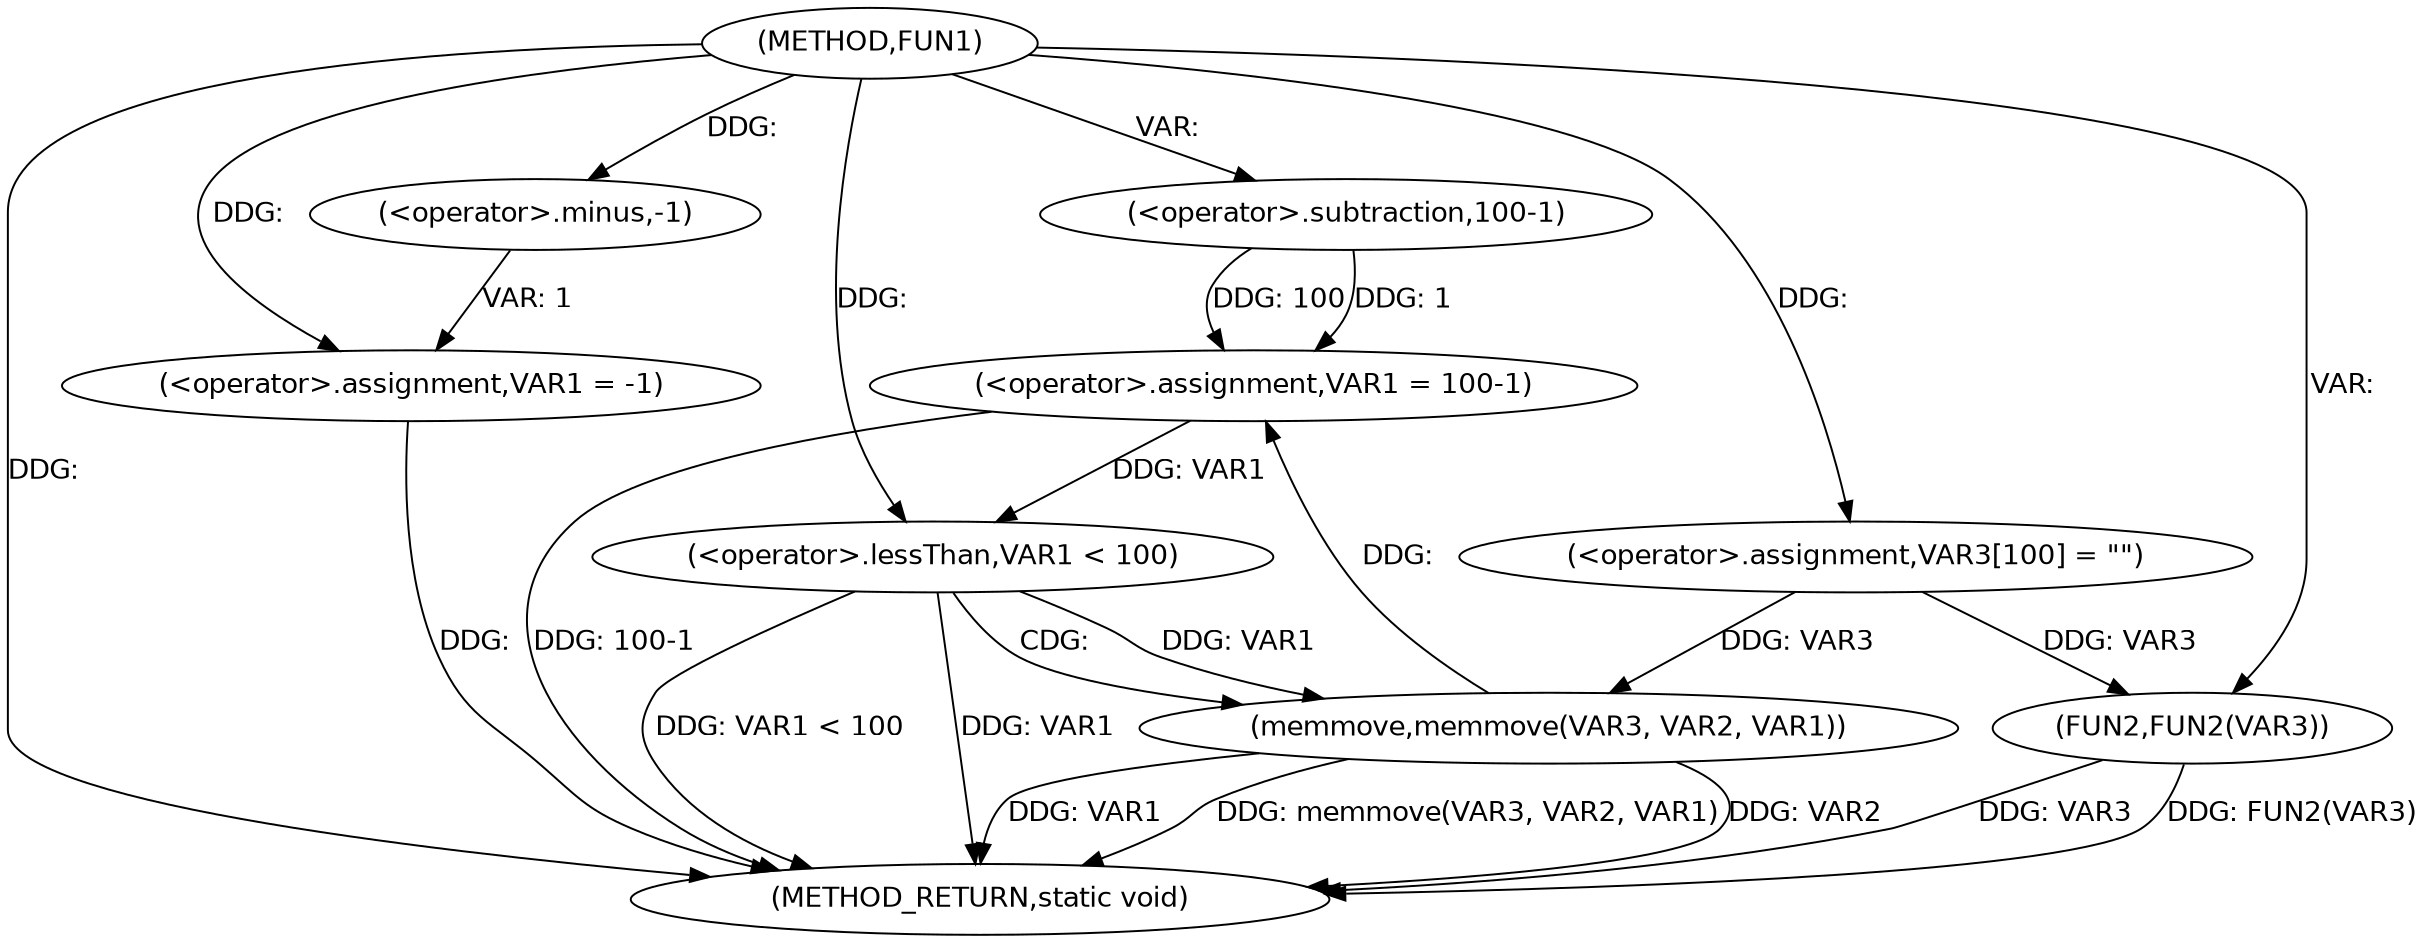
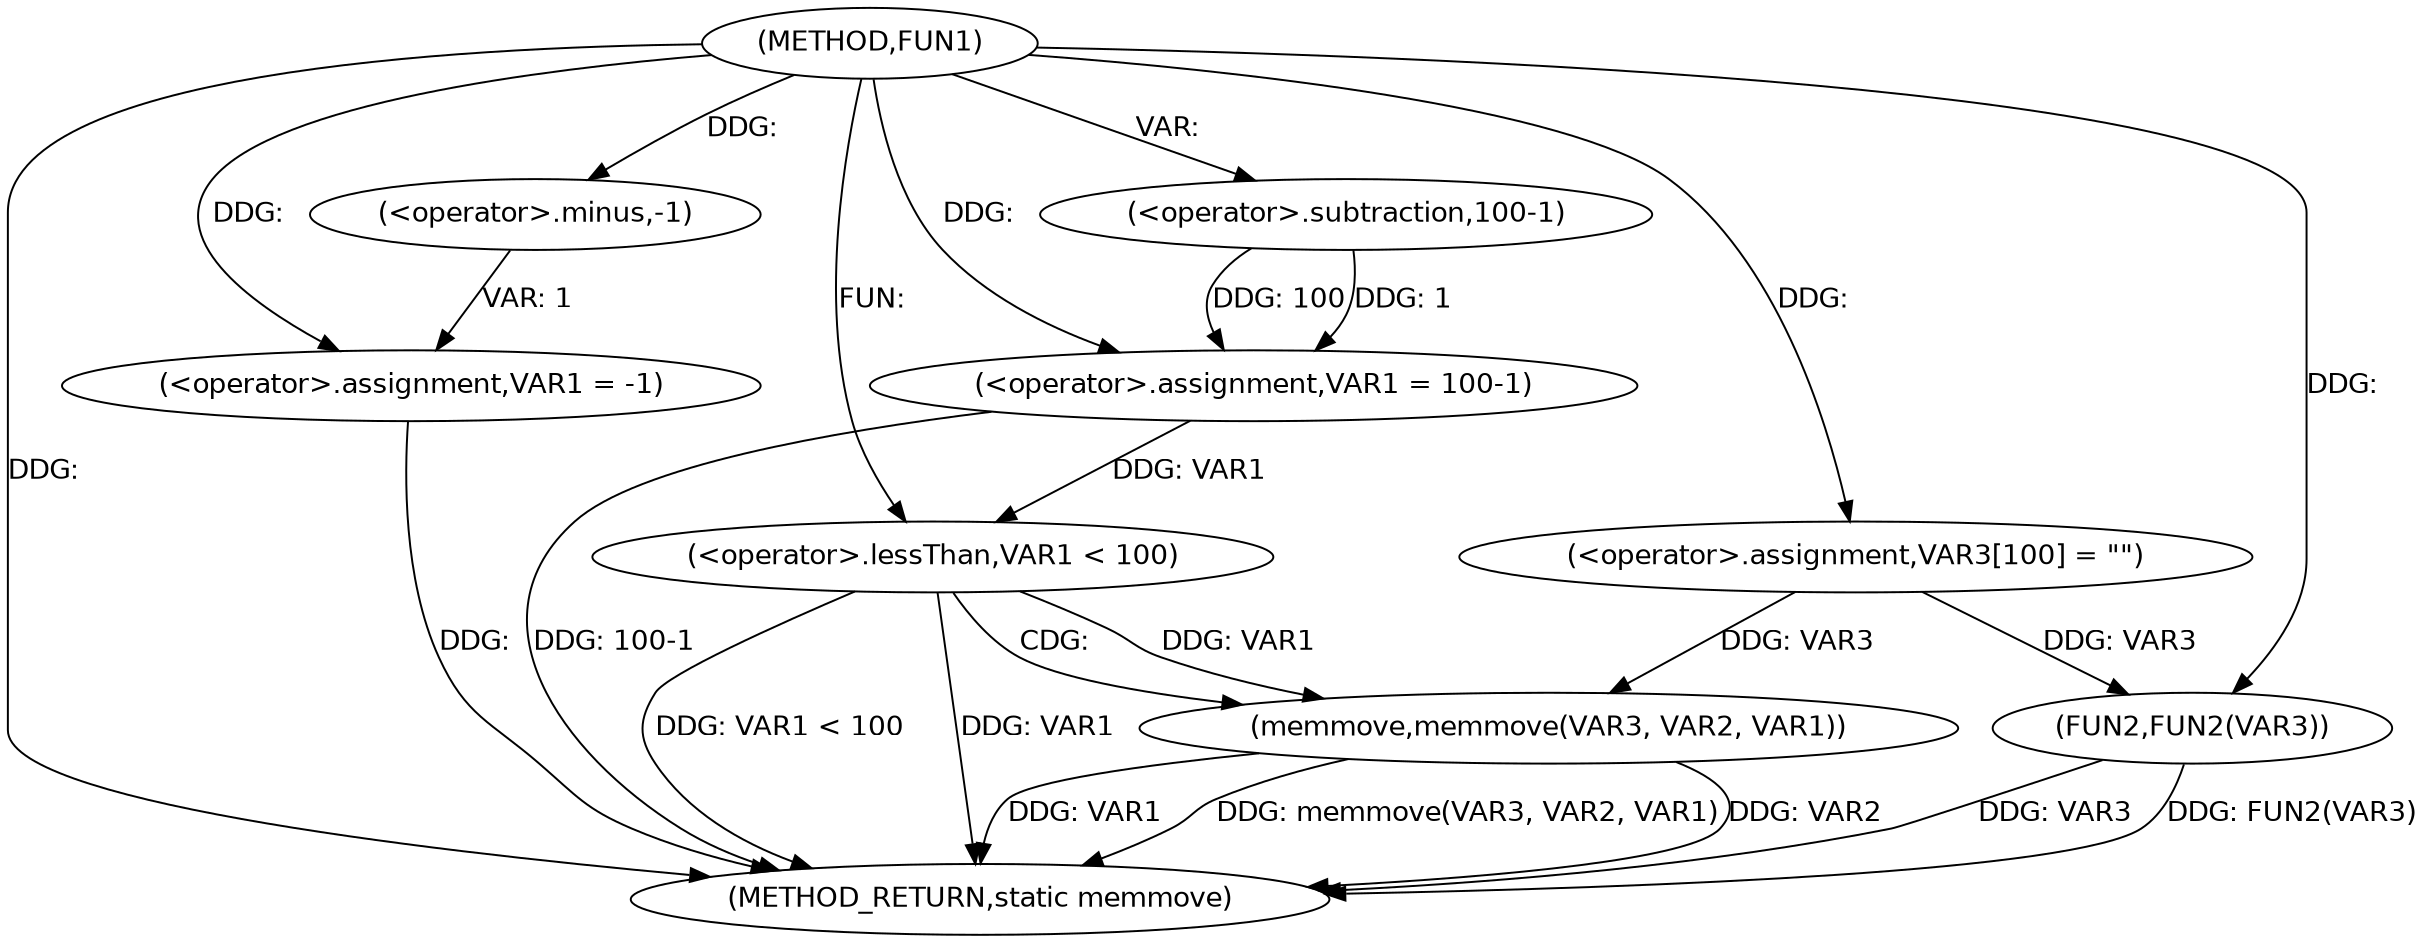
(877, 300) -> (877, 300)
(2347, 386) -> (2347, 386)
(1357, 587) -> (942, 250)
(980, 899) -> (980, 899)
